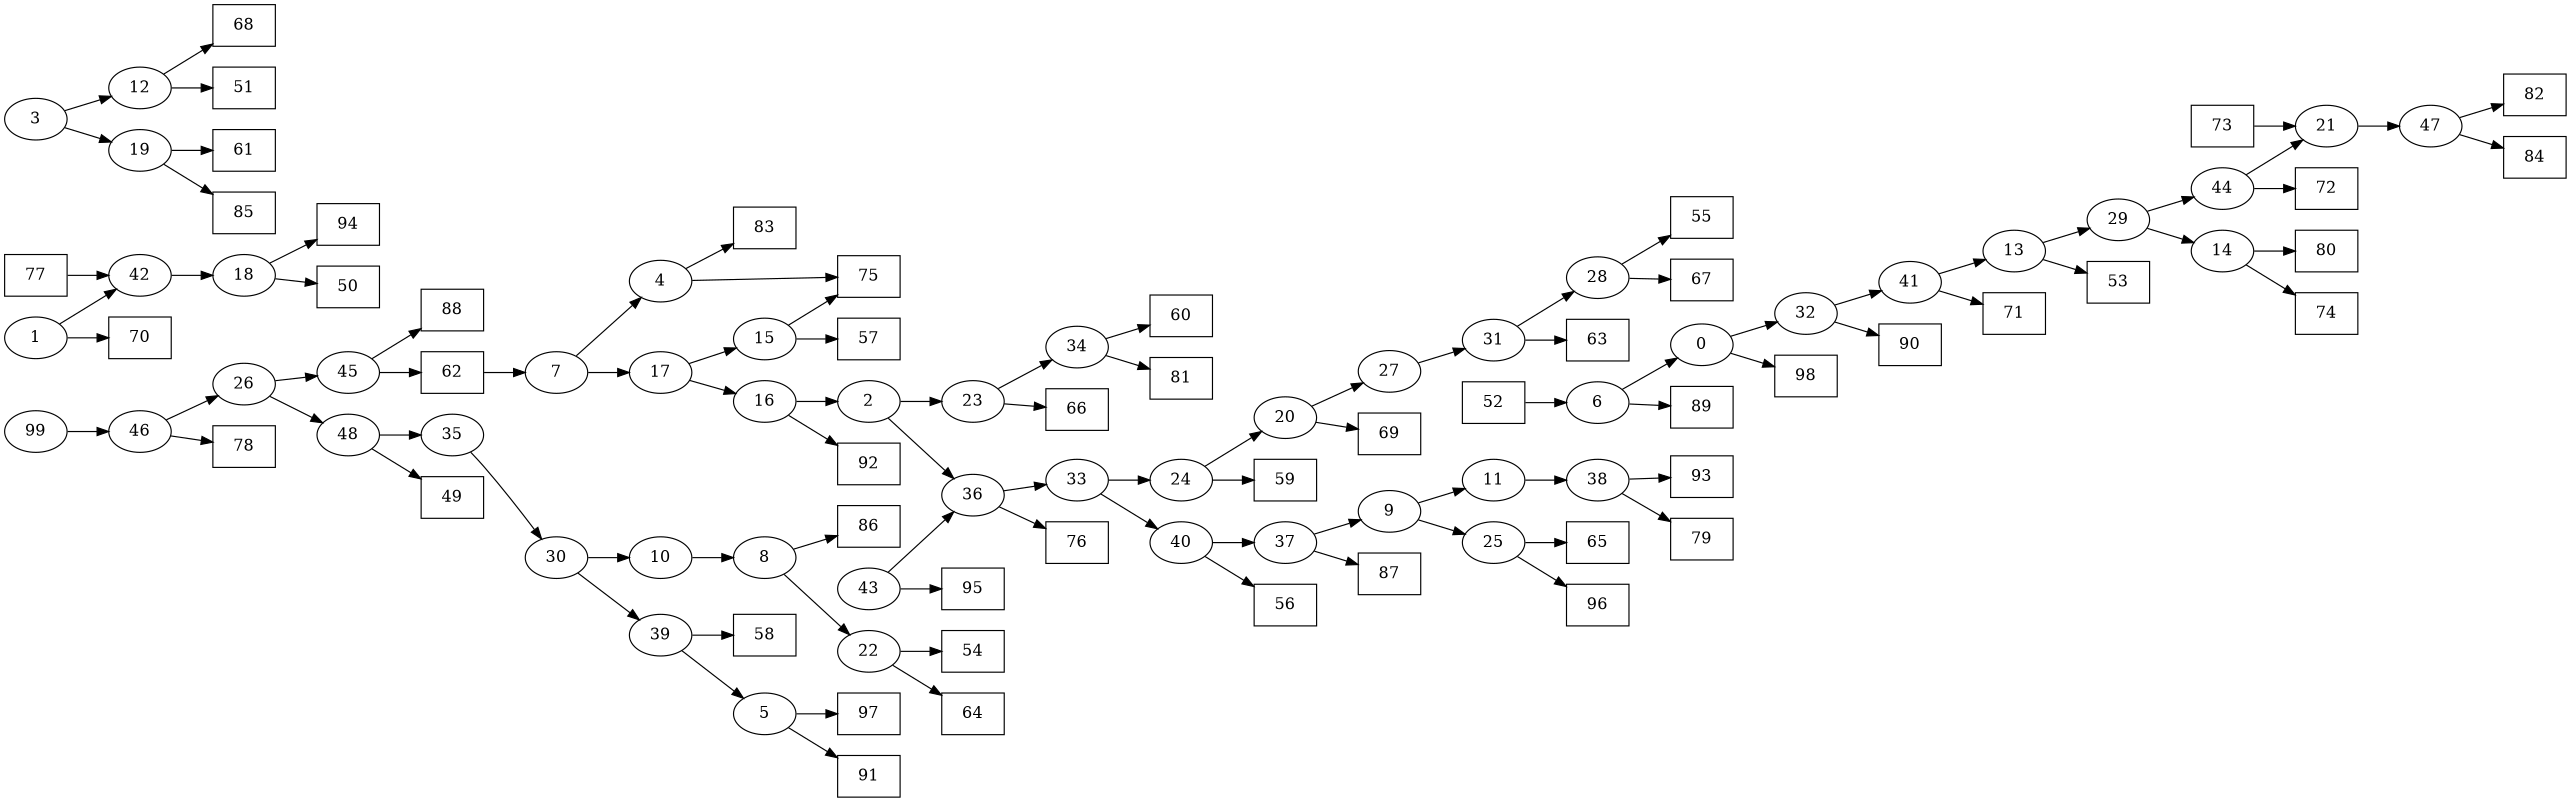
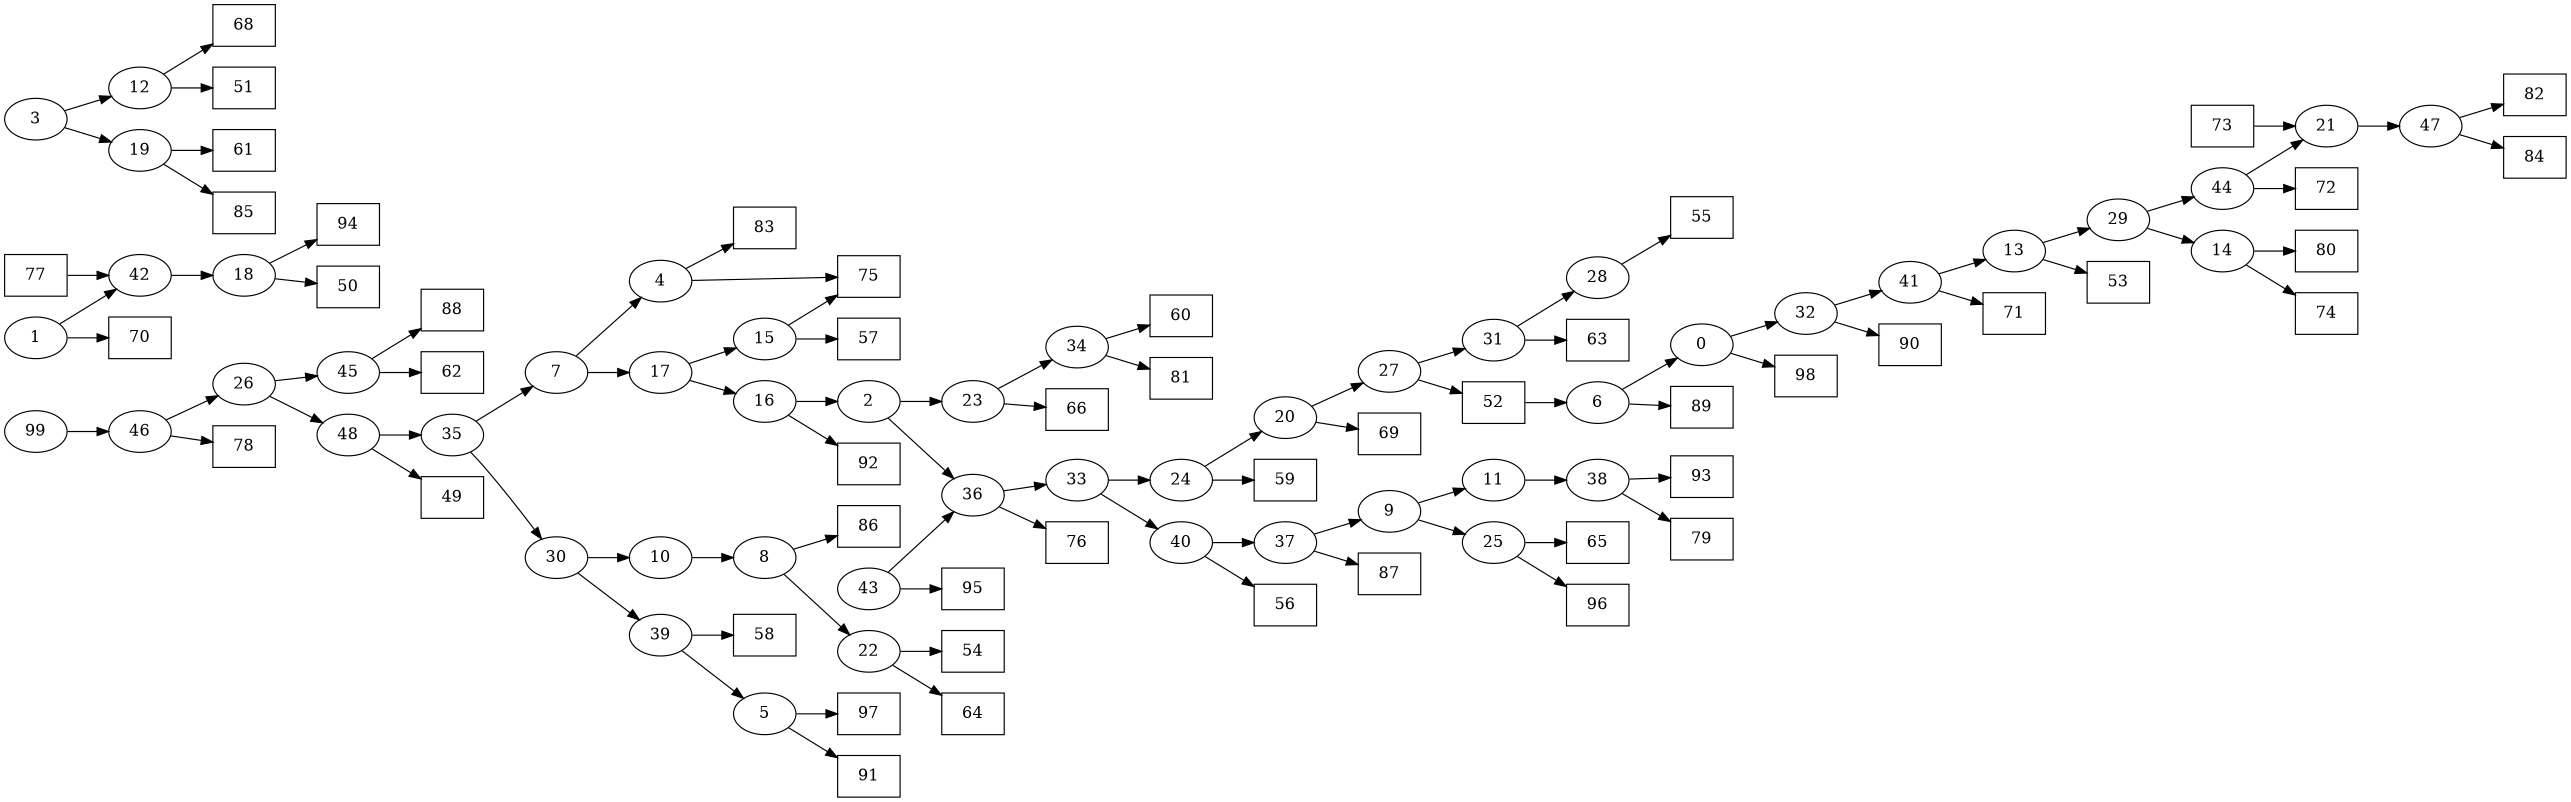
(1702, 280) -> none
(499, 373) -> (499, 407)
none -> (1435, 385)
